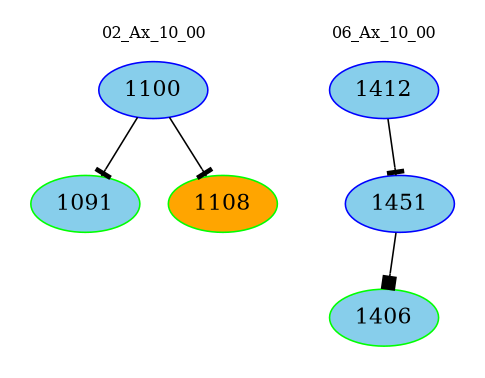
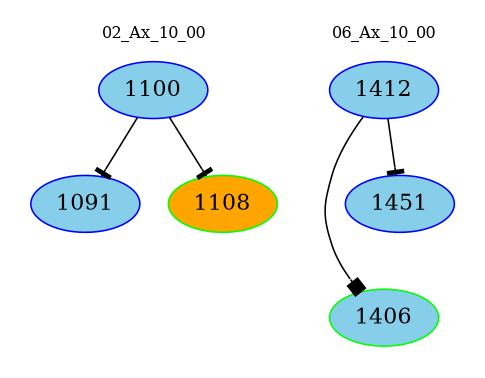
(85, 204) -> (85, 204)
(393, 253) -> (327, 196)
